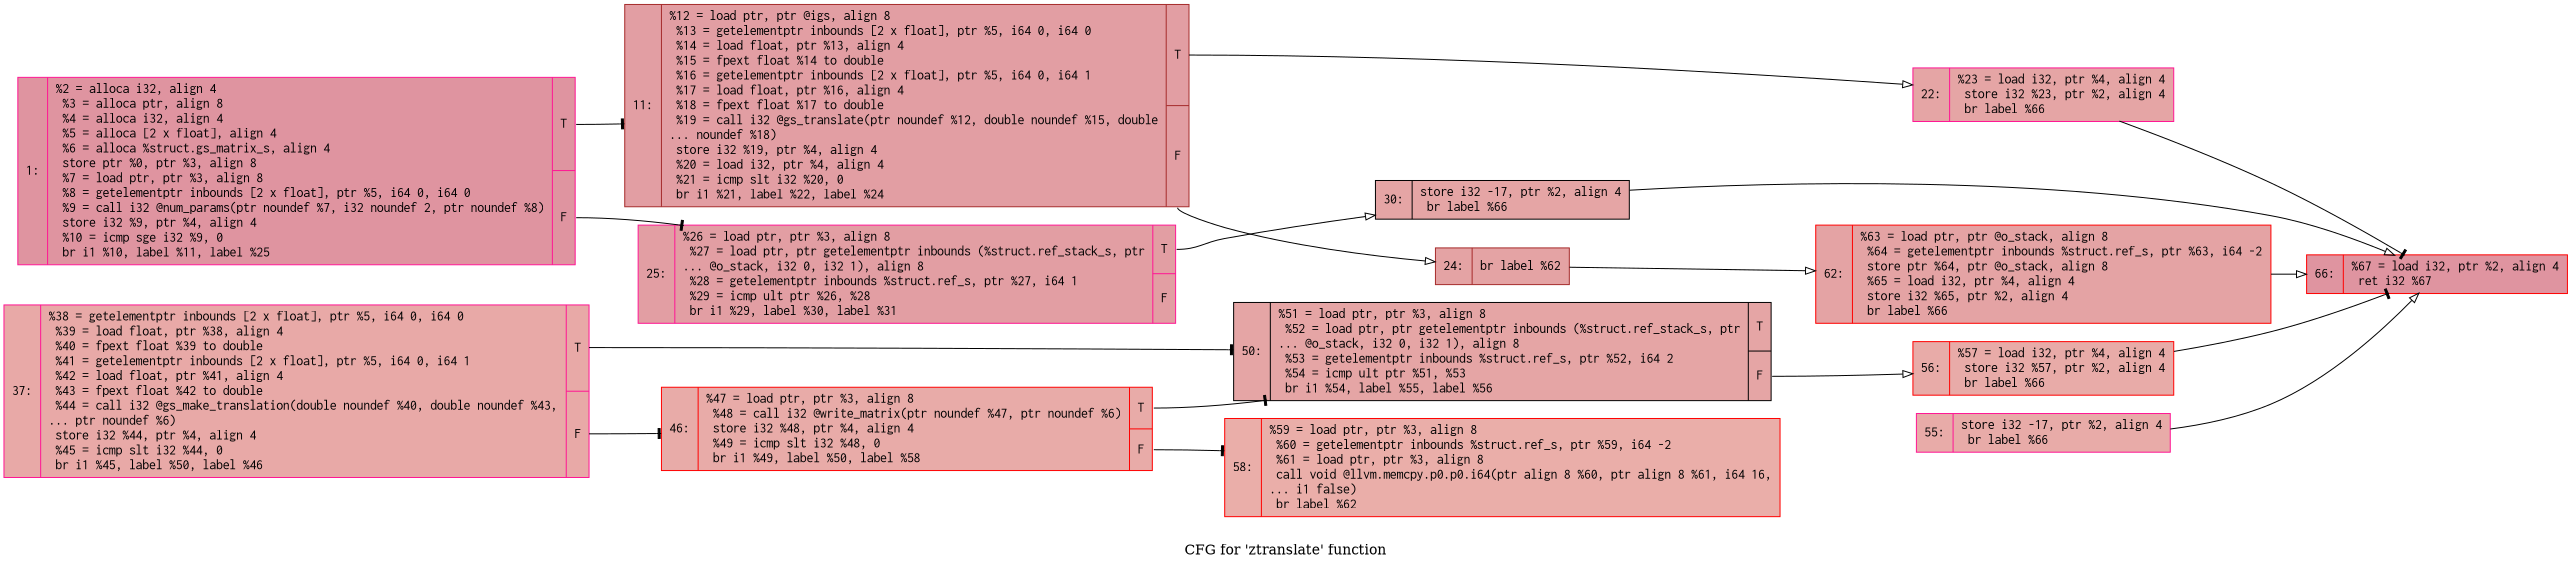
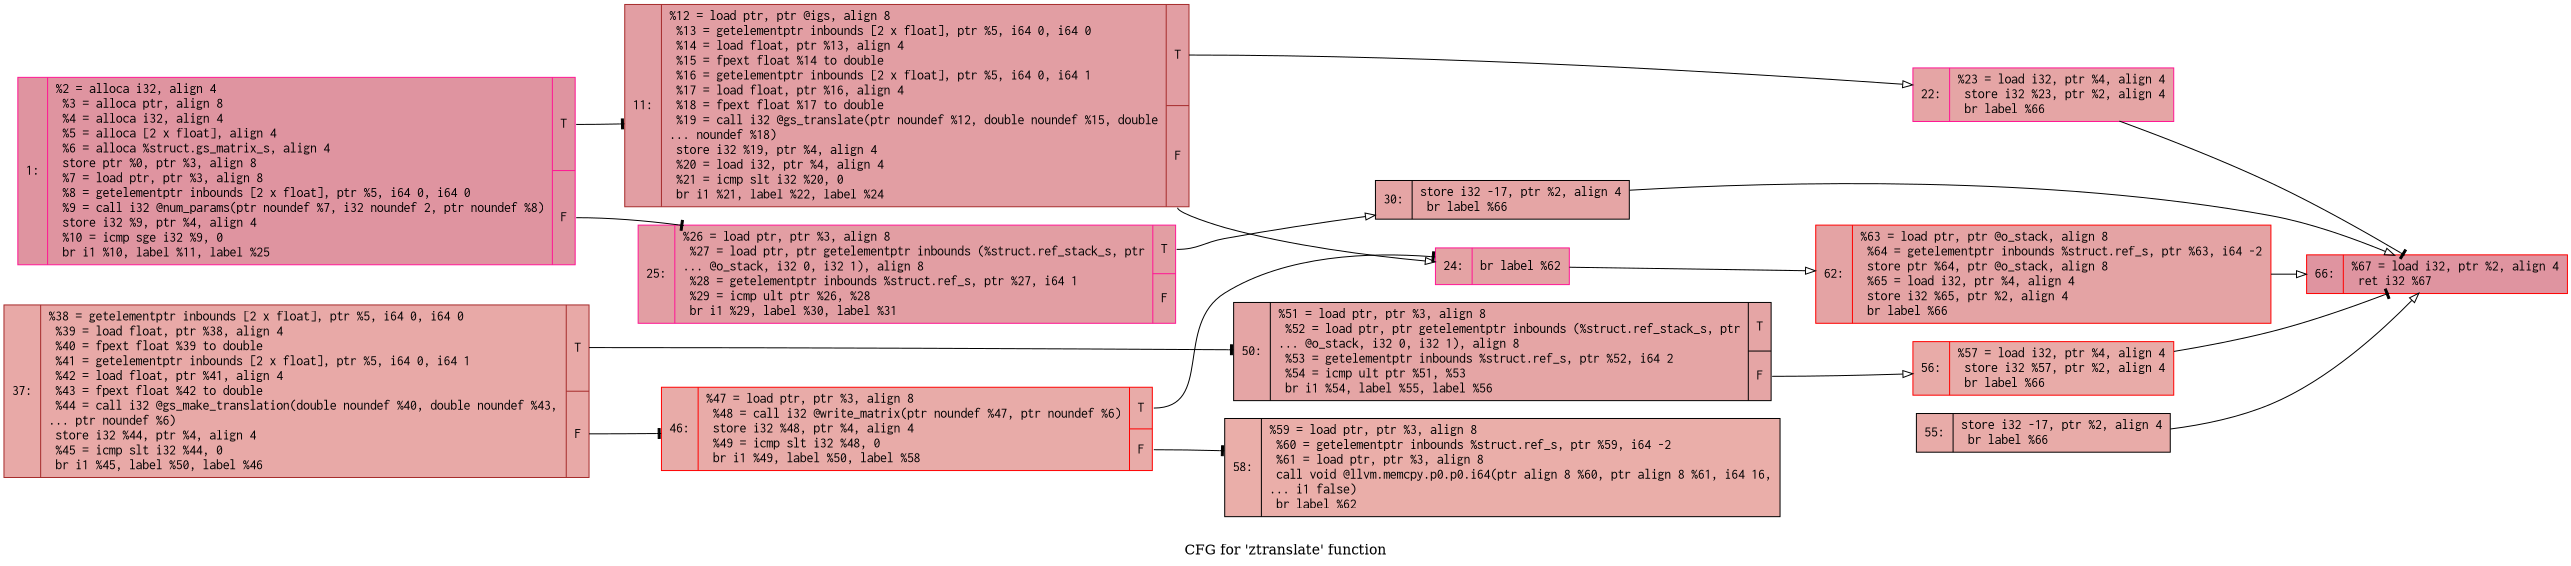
(1502, 266) -> (1502, 266)
(297, 391) -> (297, 391)
(1208, 406) -> (1254, 278)
(2043, 433) -> (2043, 433)
(1502, 468) -> (1502, 468)
